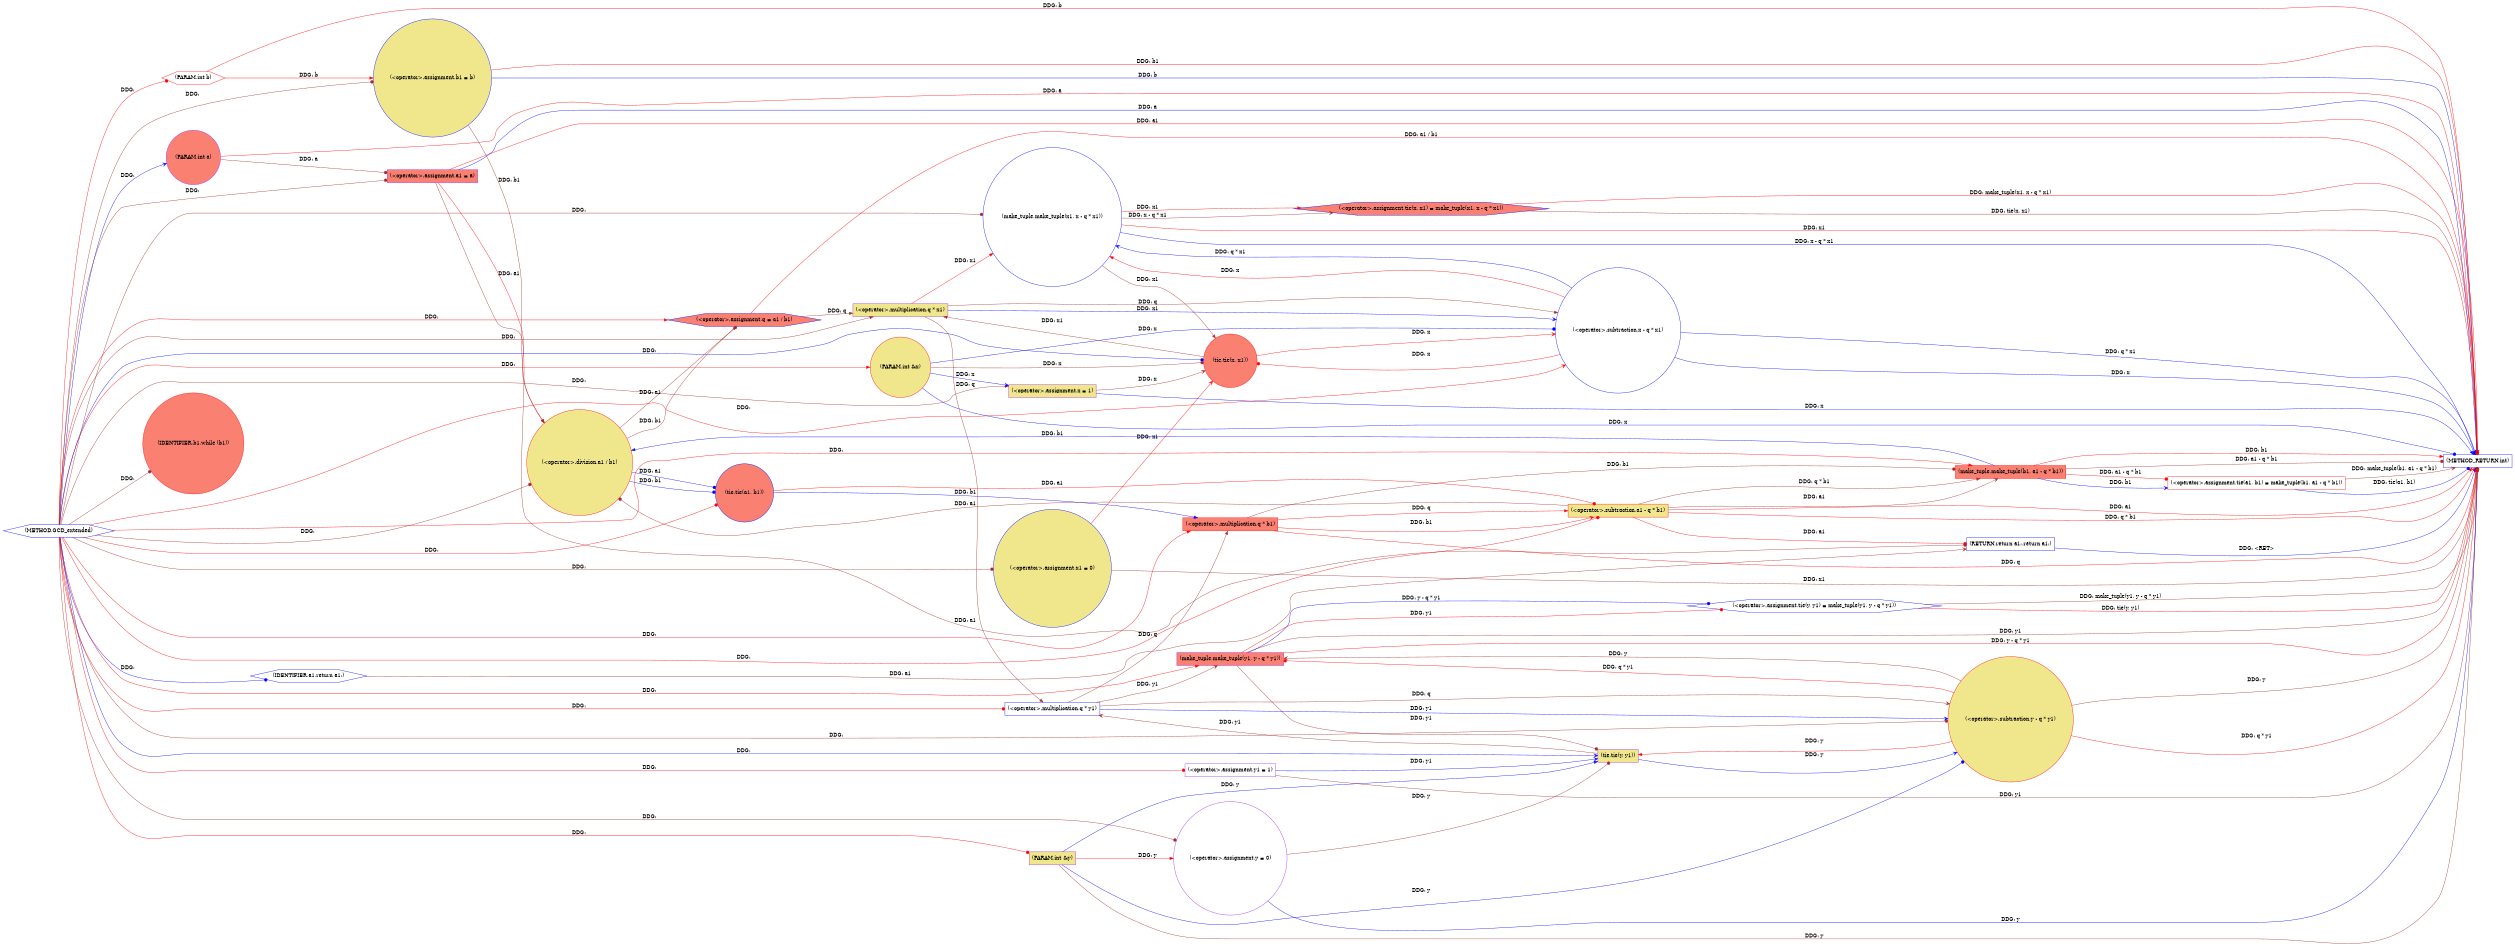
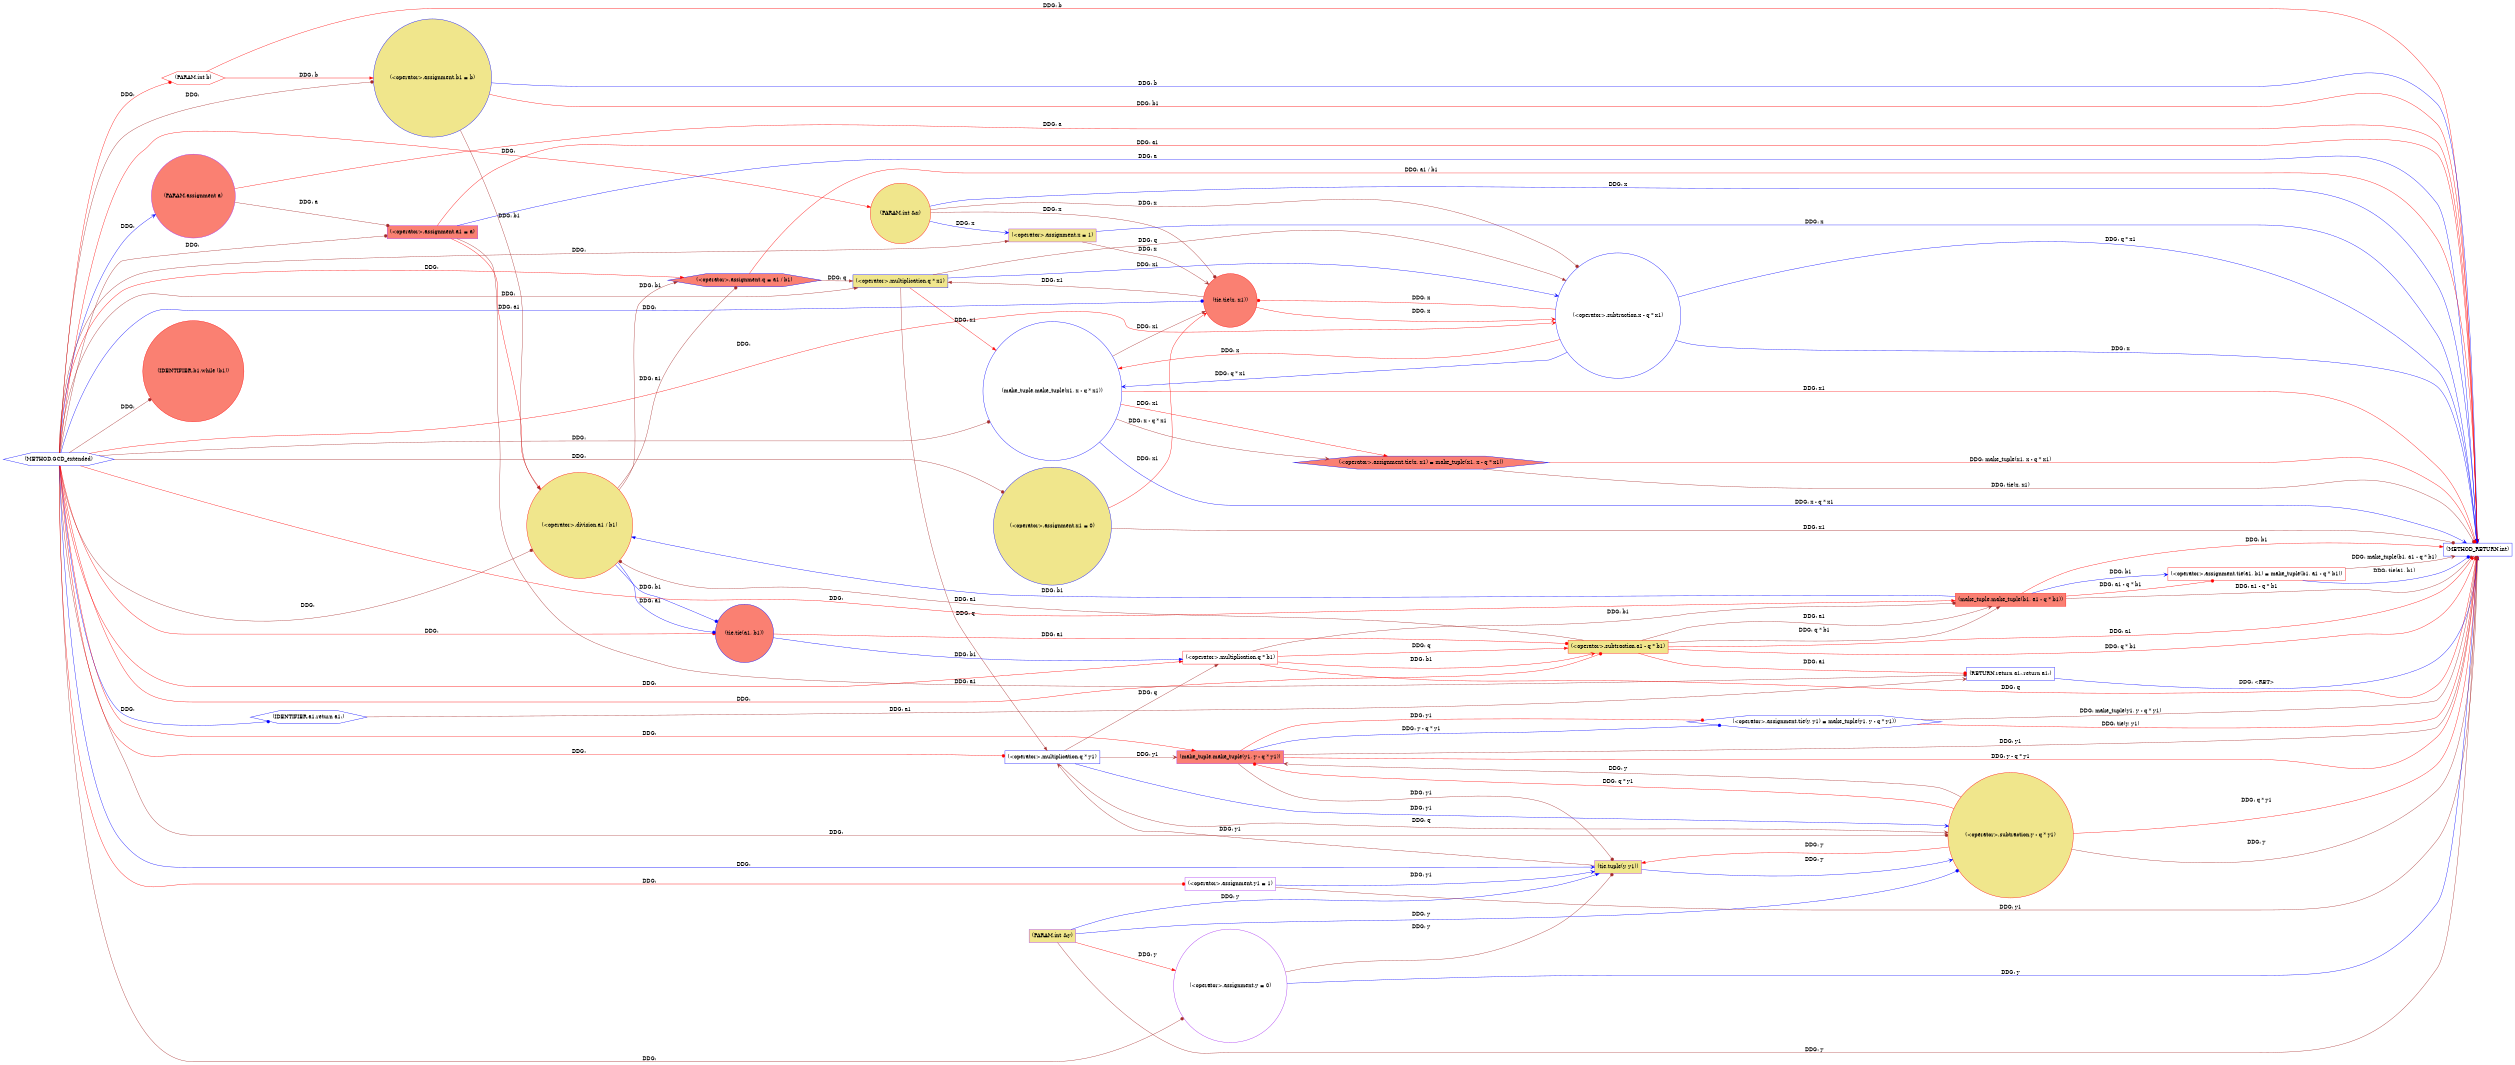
(193, 157) -> (193, 196)
(900, 310) -> (900, 281)
(1240, 329) -> (1260, 203)
(1230, 524) -> (1230, 658)
(1618, 756) -> (1618, 867)
(424, 836) -> none
